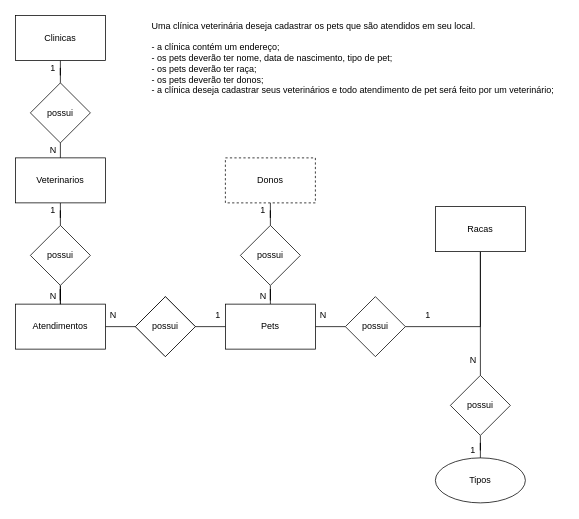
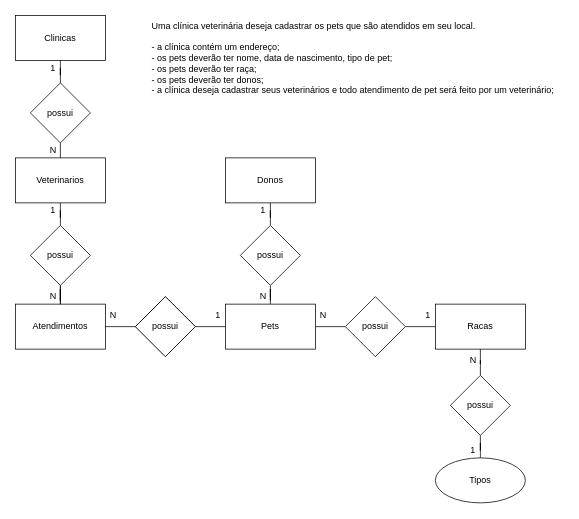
(270, 180) -> (270, 180)
(480, 229) -> (480, 327)
